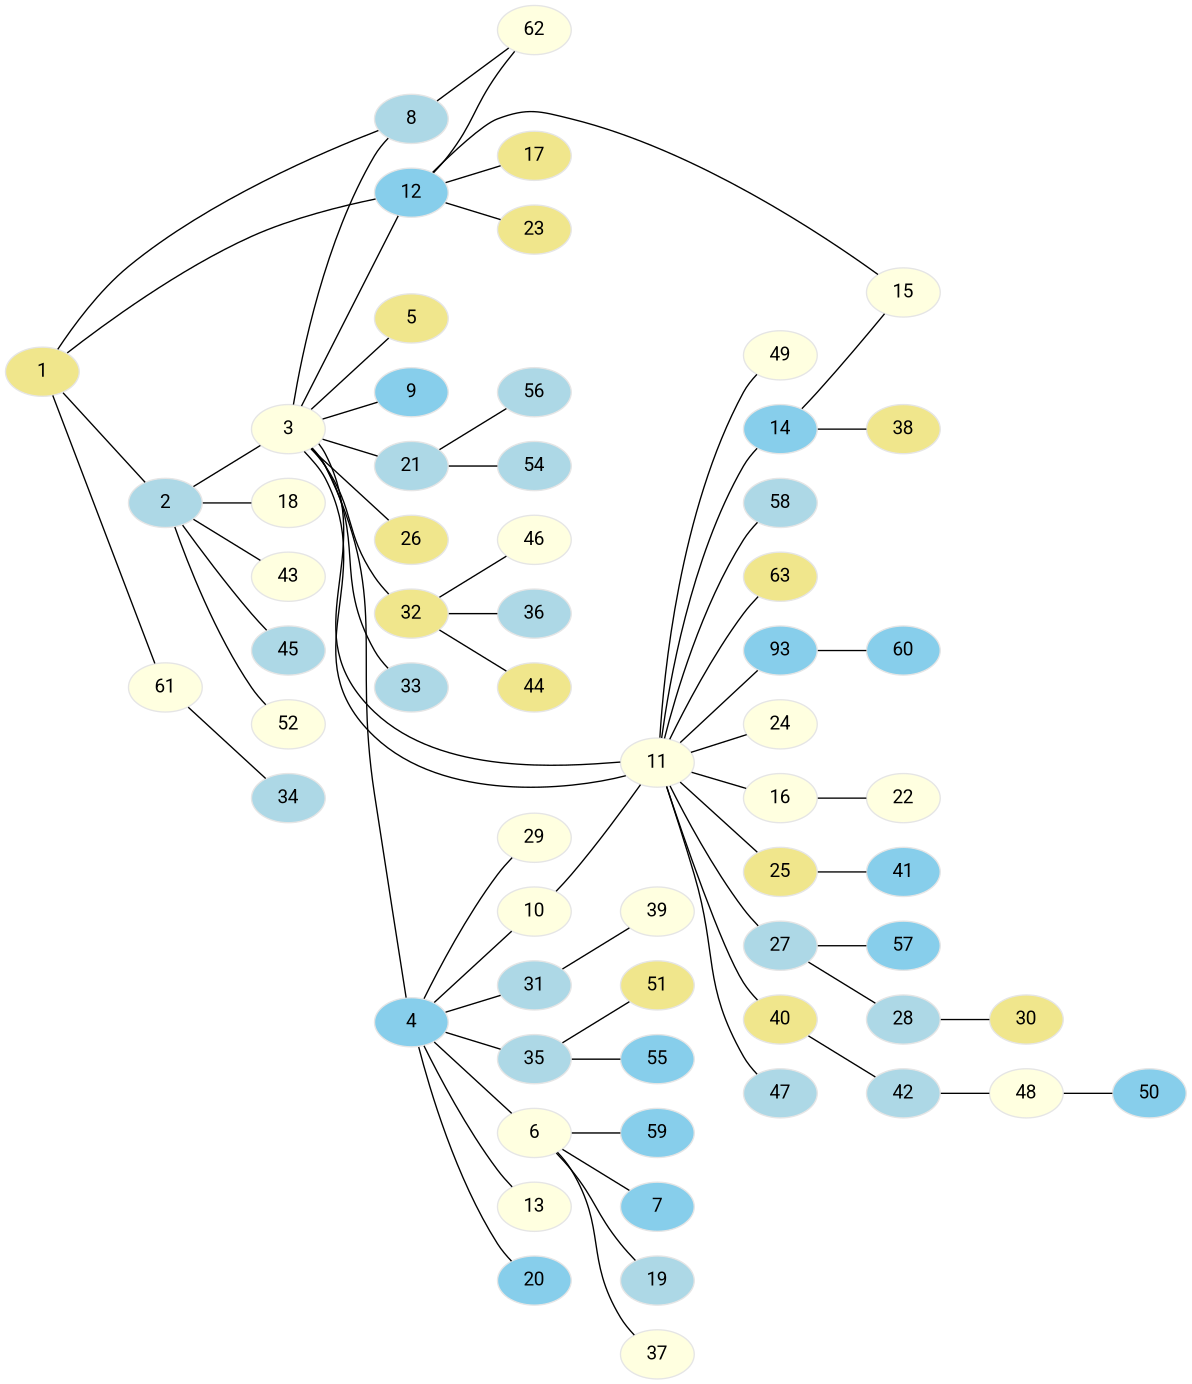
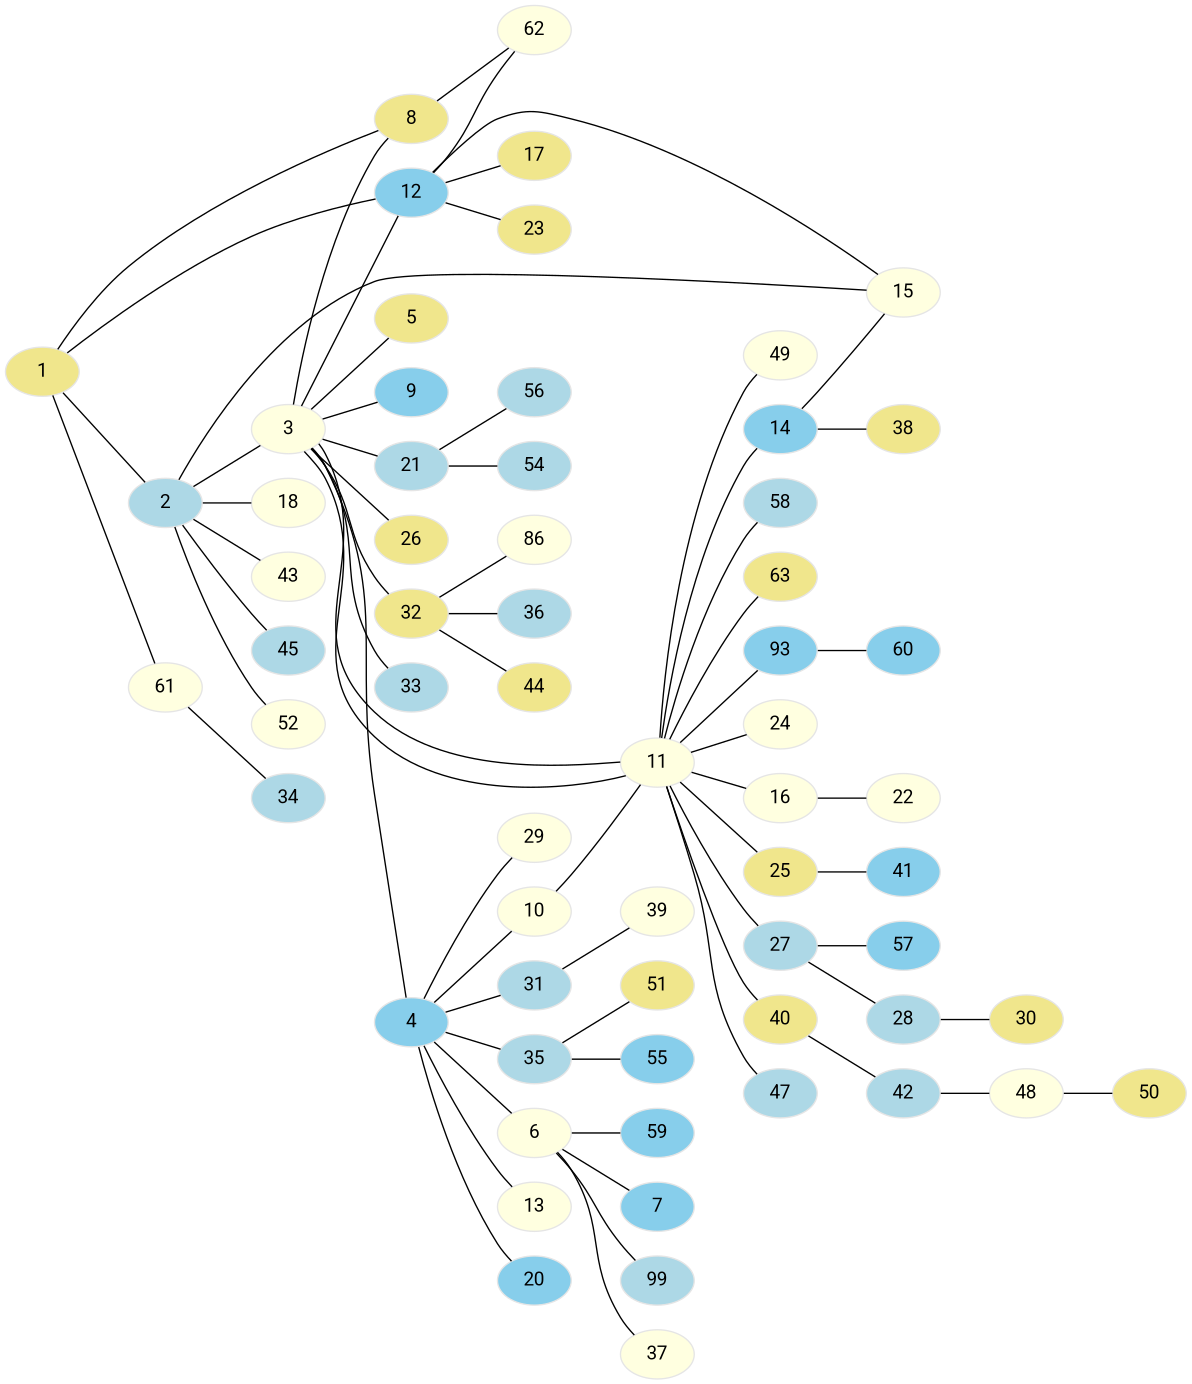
(411, 119) -> (411, 119)
none -> (479, 275)
(534, 540) -> (534, 540)
(1149, 1093) -> (1149, 1093)
(657, 1281) -> (657, 1281)
